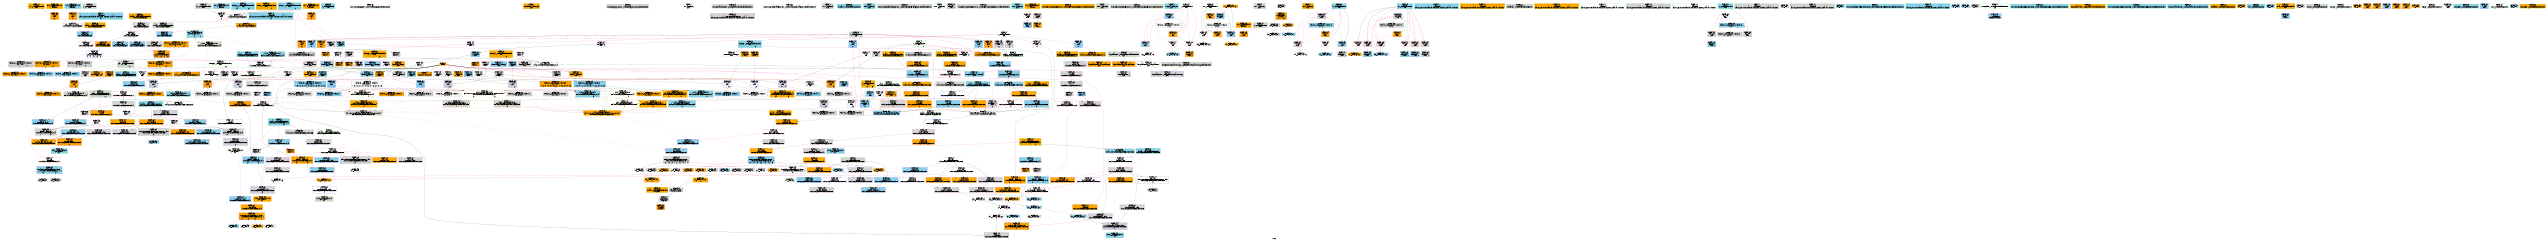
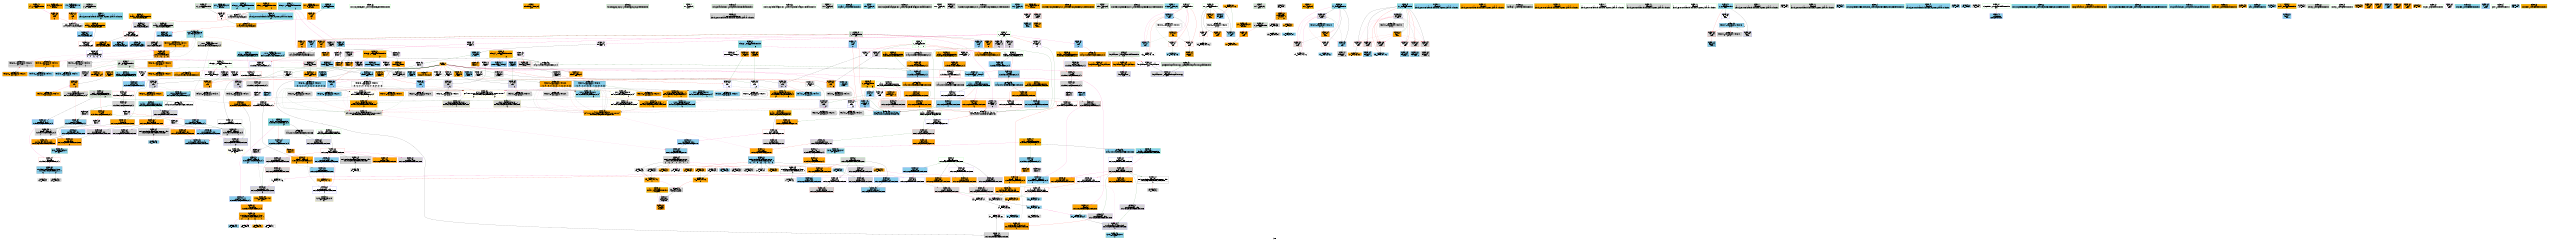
(1966, 7) -> (1966, 7)
